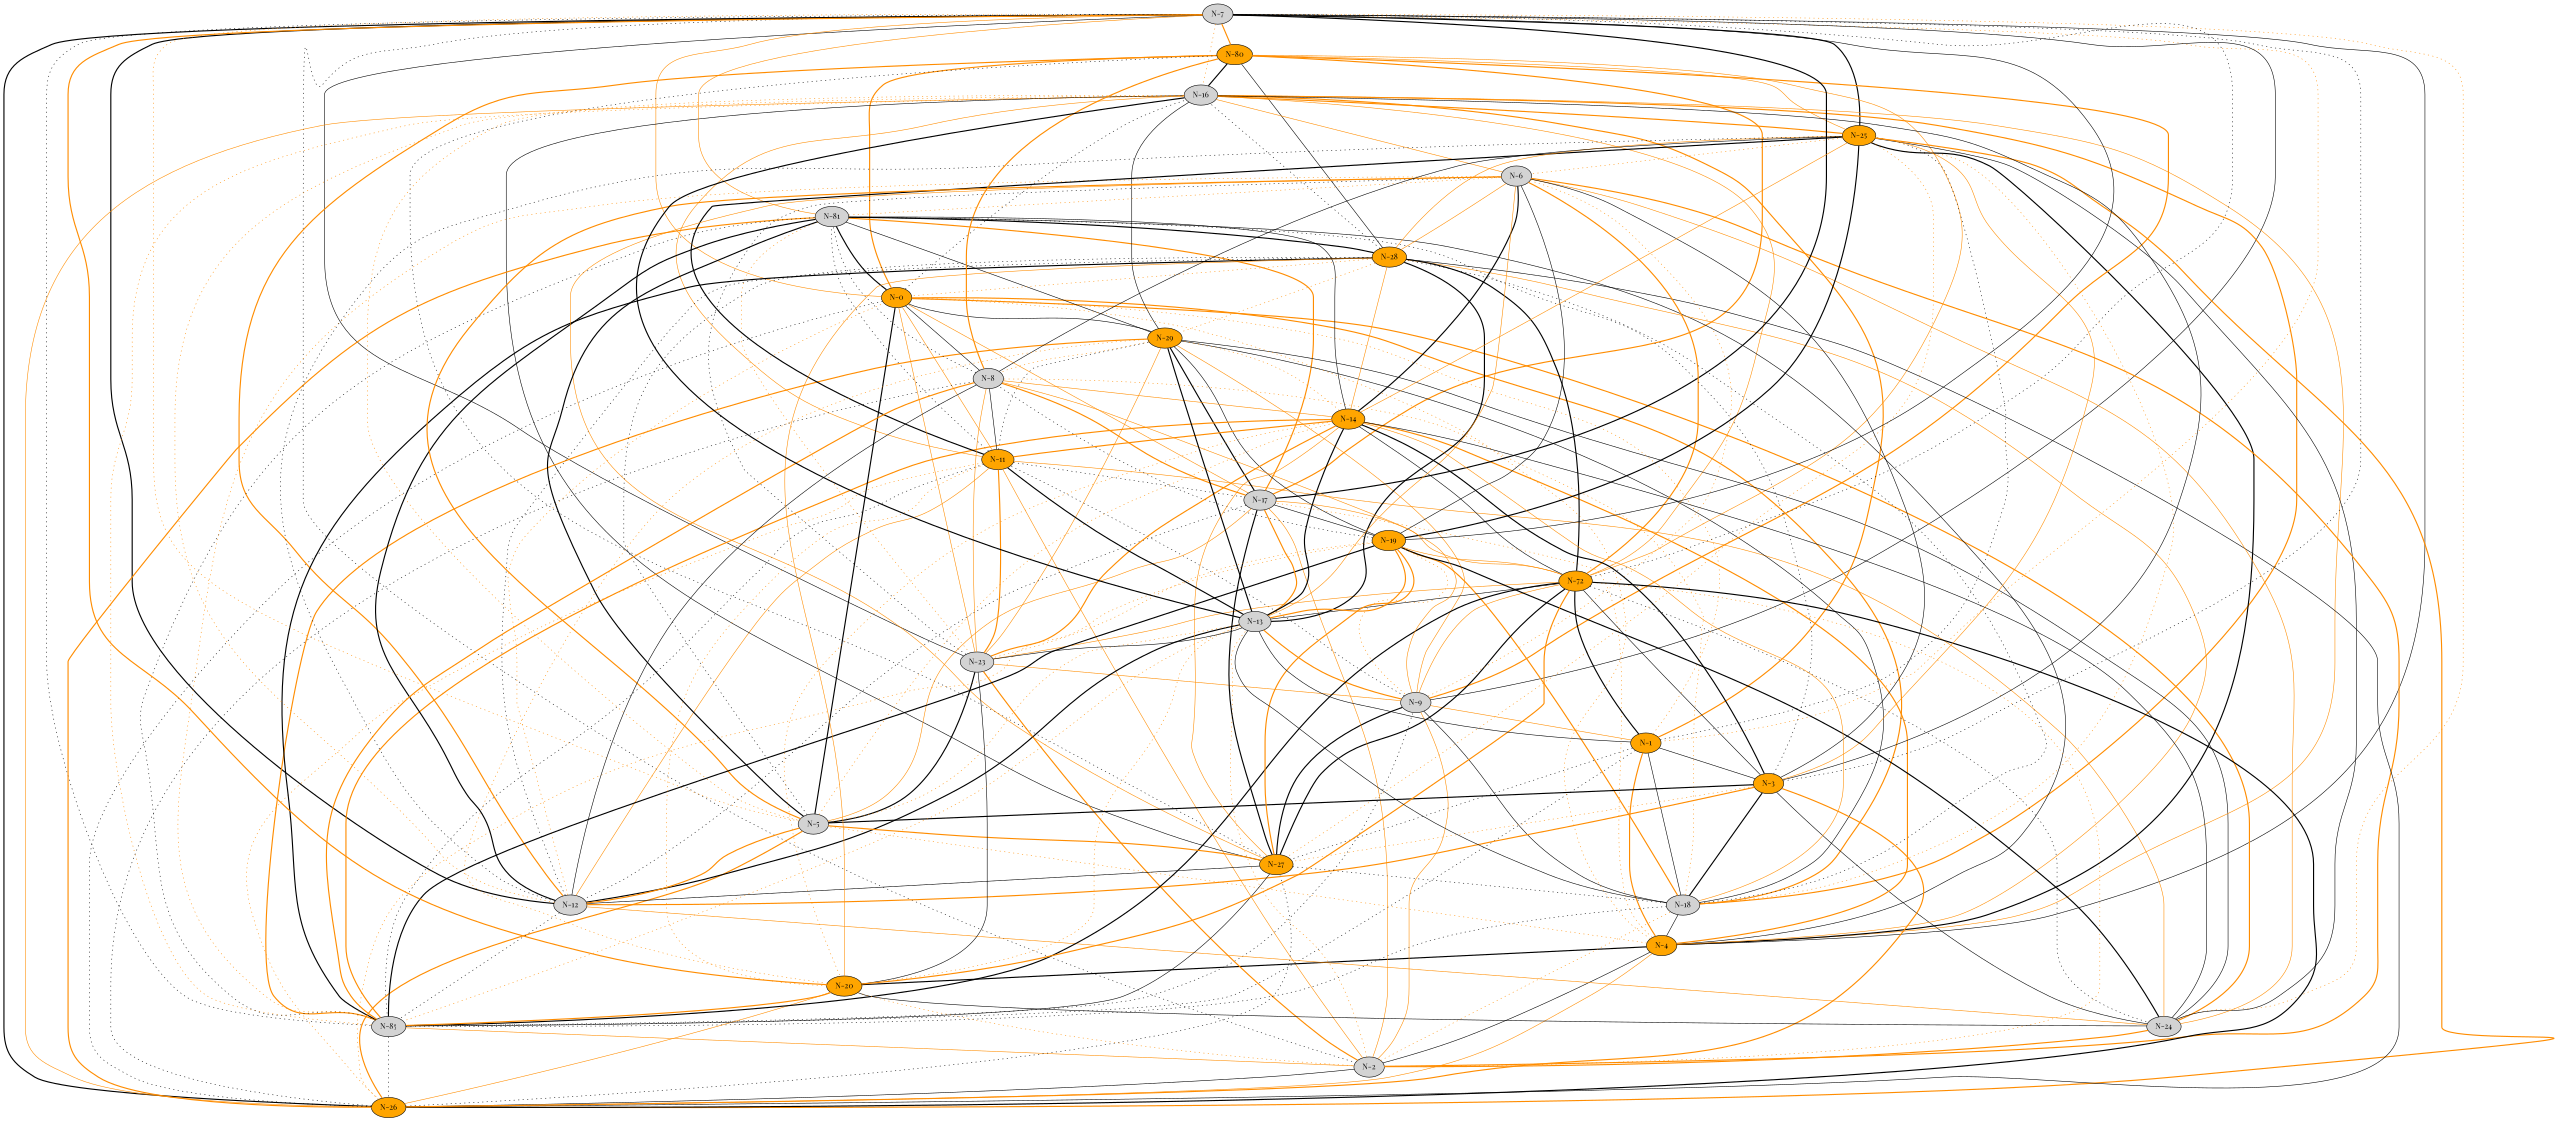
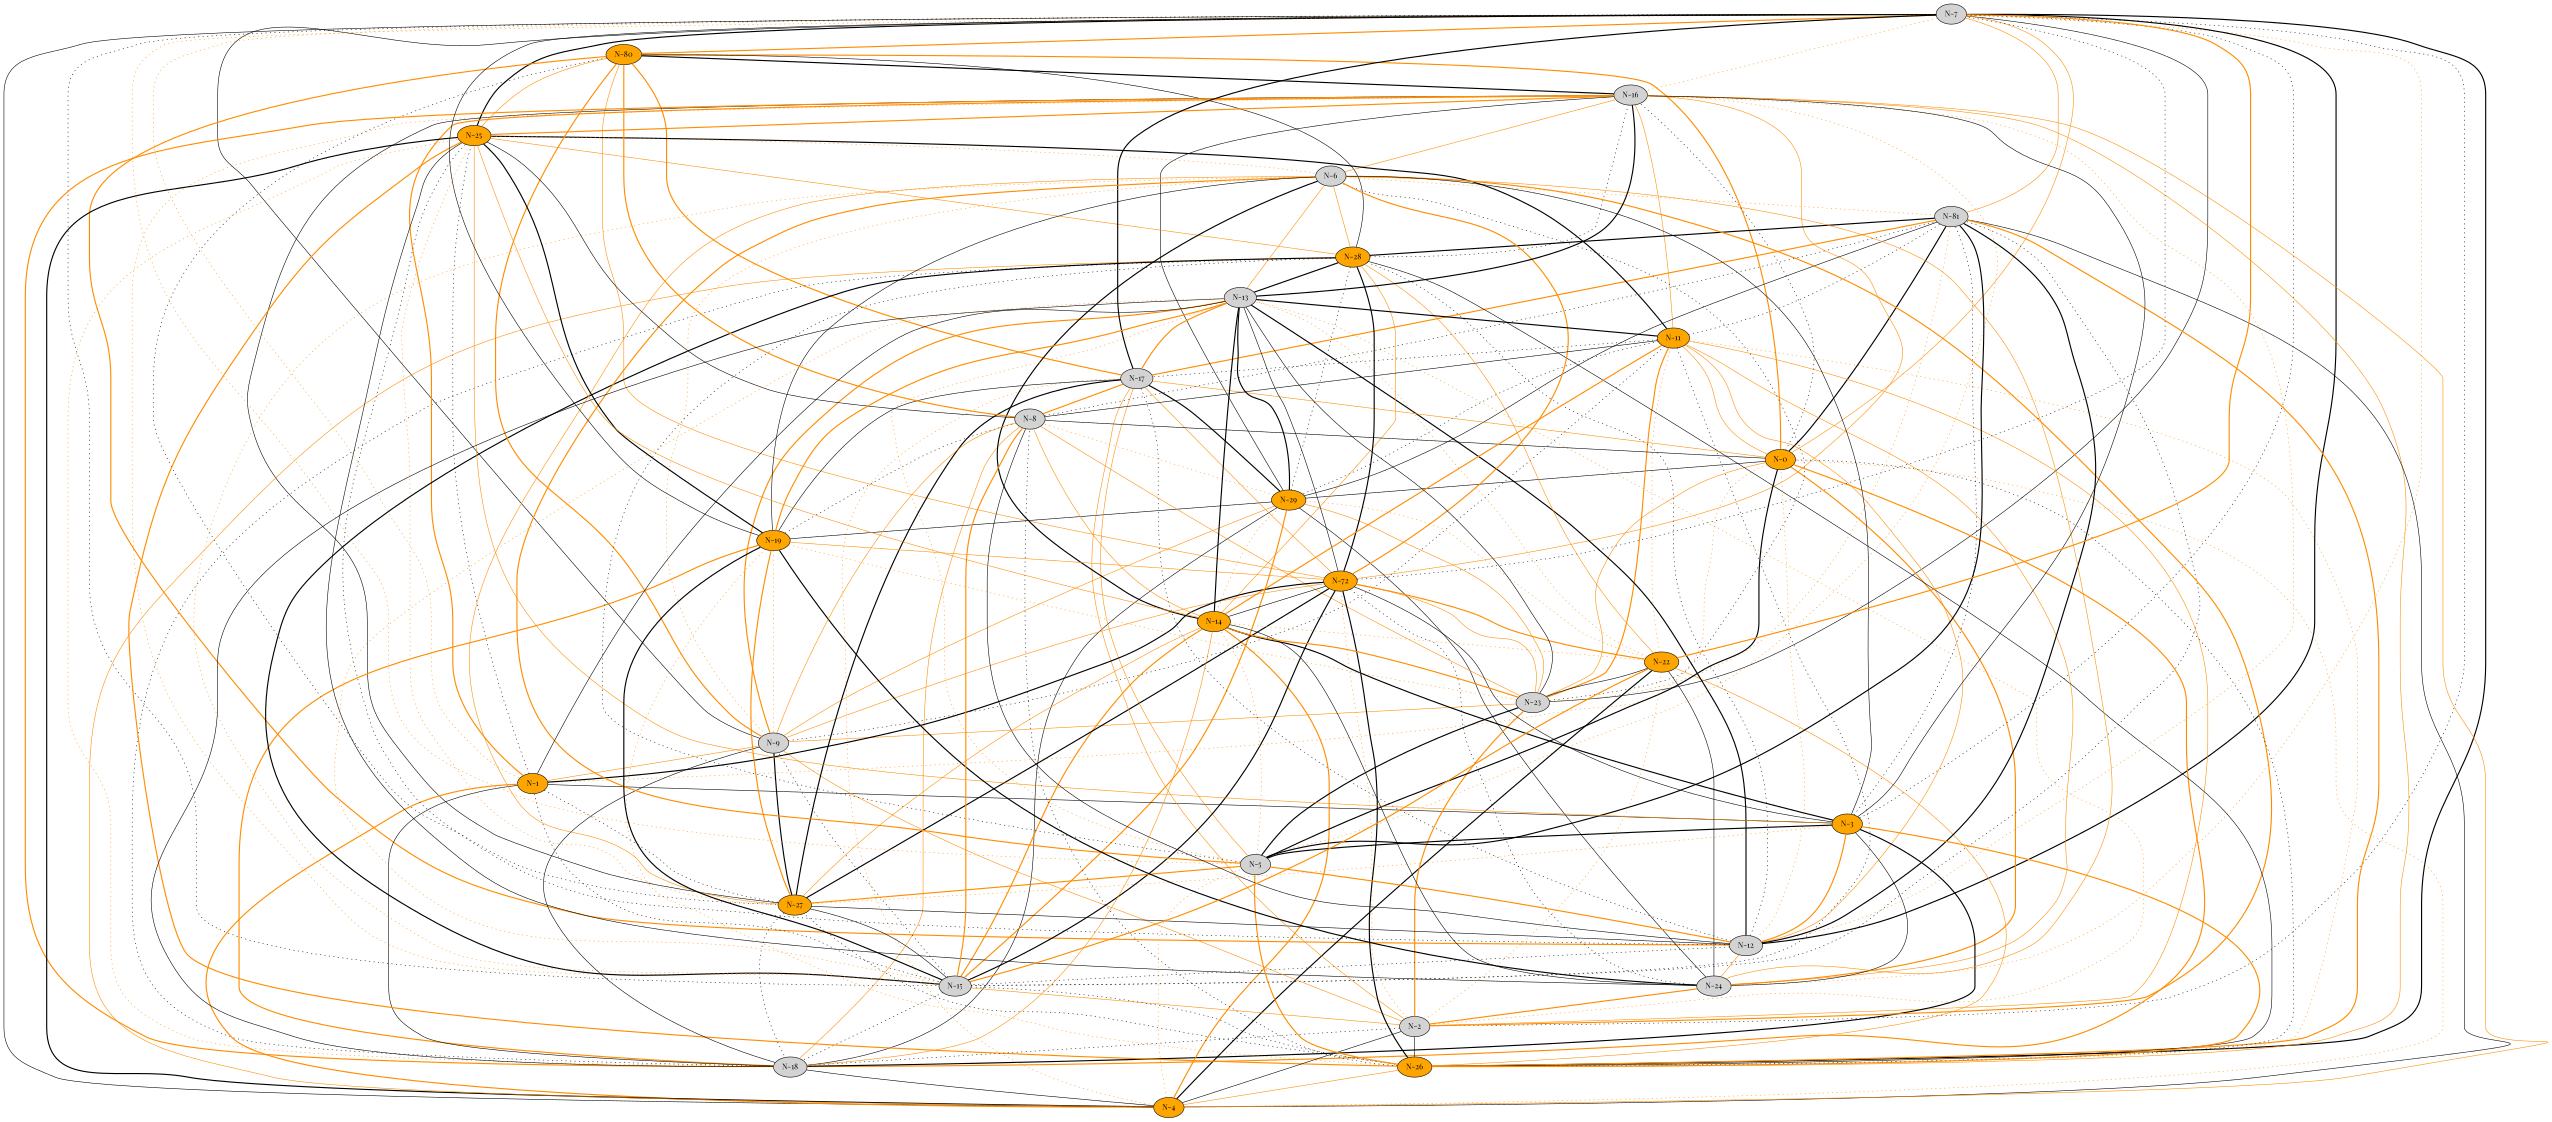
(1282, 235) -> none
(1142, 277) -> none
(1277, 298) -> (1321, 378)
(1542, 474) -> (923, 755)
(844, 986) -> (1662, 662)
(1525, 986) -> (1103, 1047)
(389, 1027) -> (955, 986)
